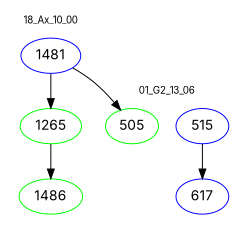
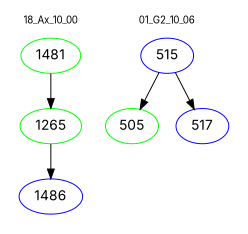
(51, 56) -> (51, 56)
(104, 91) -> (152, 87)
(167, 91) -> (167, 21)
(51, 197) -> (51, 197)
(202, 197) -> (202, 126)
